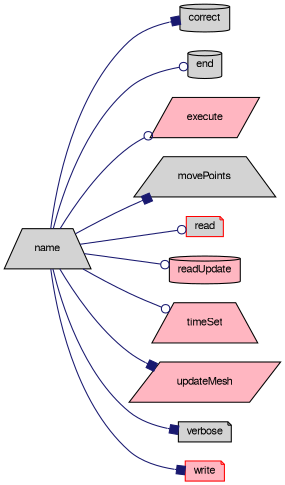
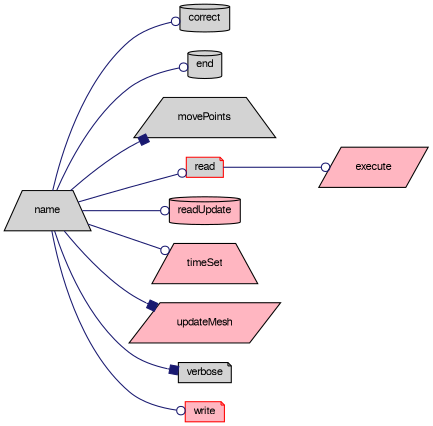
(84, 108) -> (91, 90)
(97, 178) -> (272, 167)
(85, 389) -> (89, 341)
